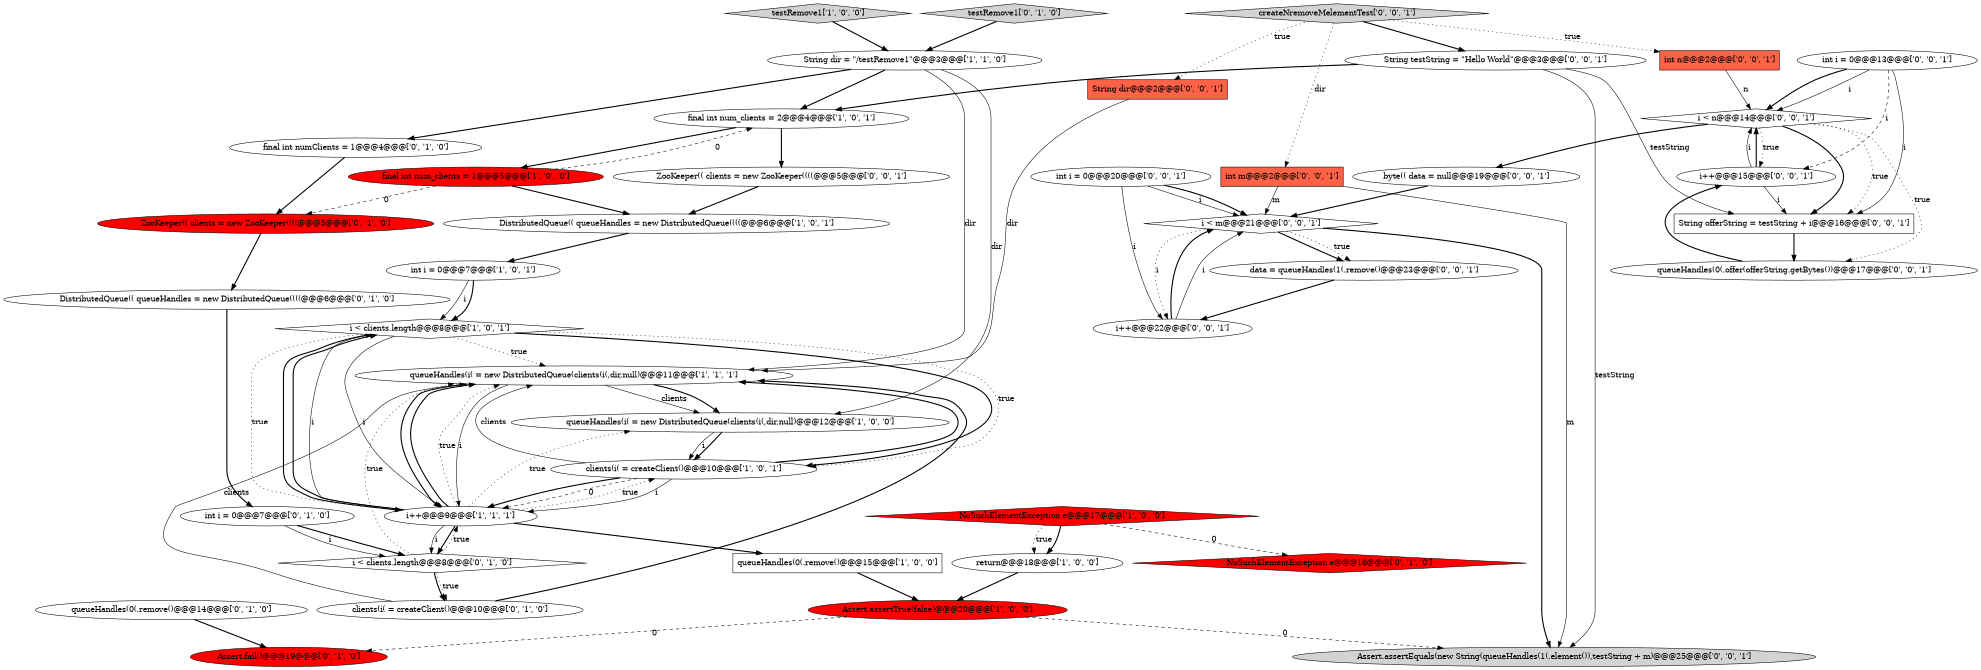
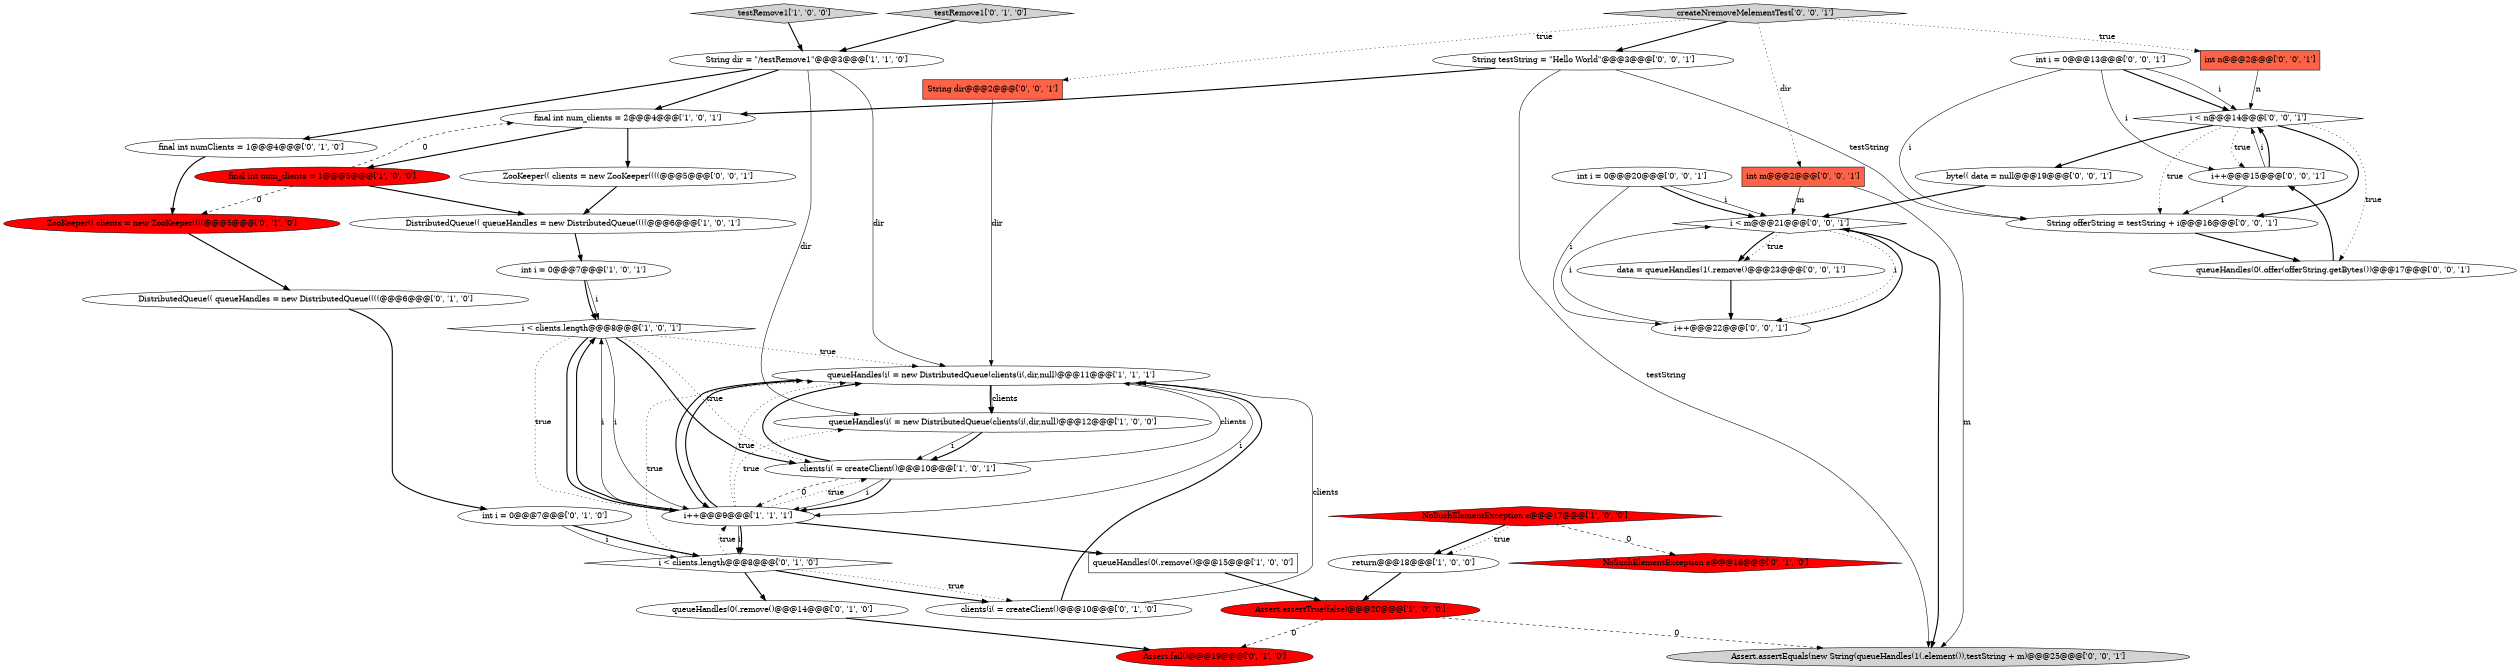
(1872, 133) -> (2137, 138)
(1794, 224) -> (2162, 224)
none -> (753, 584)
